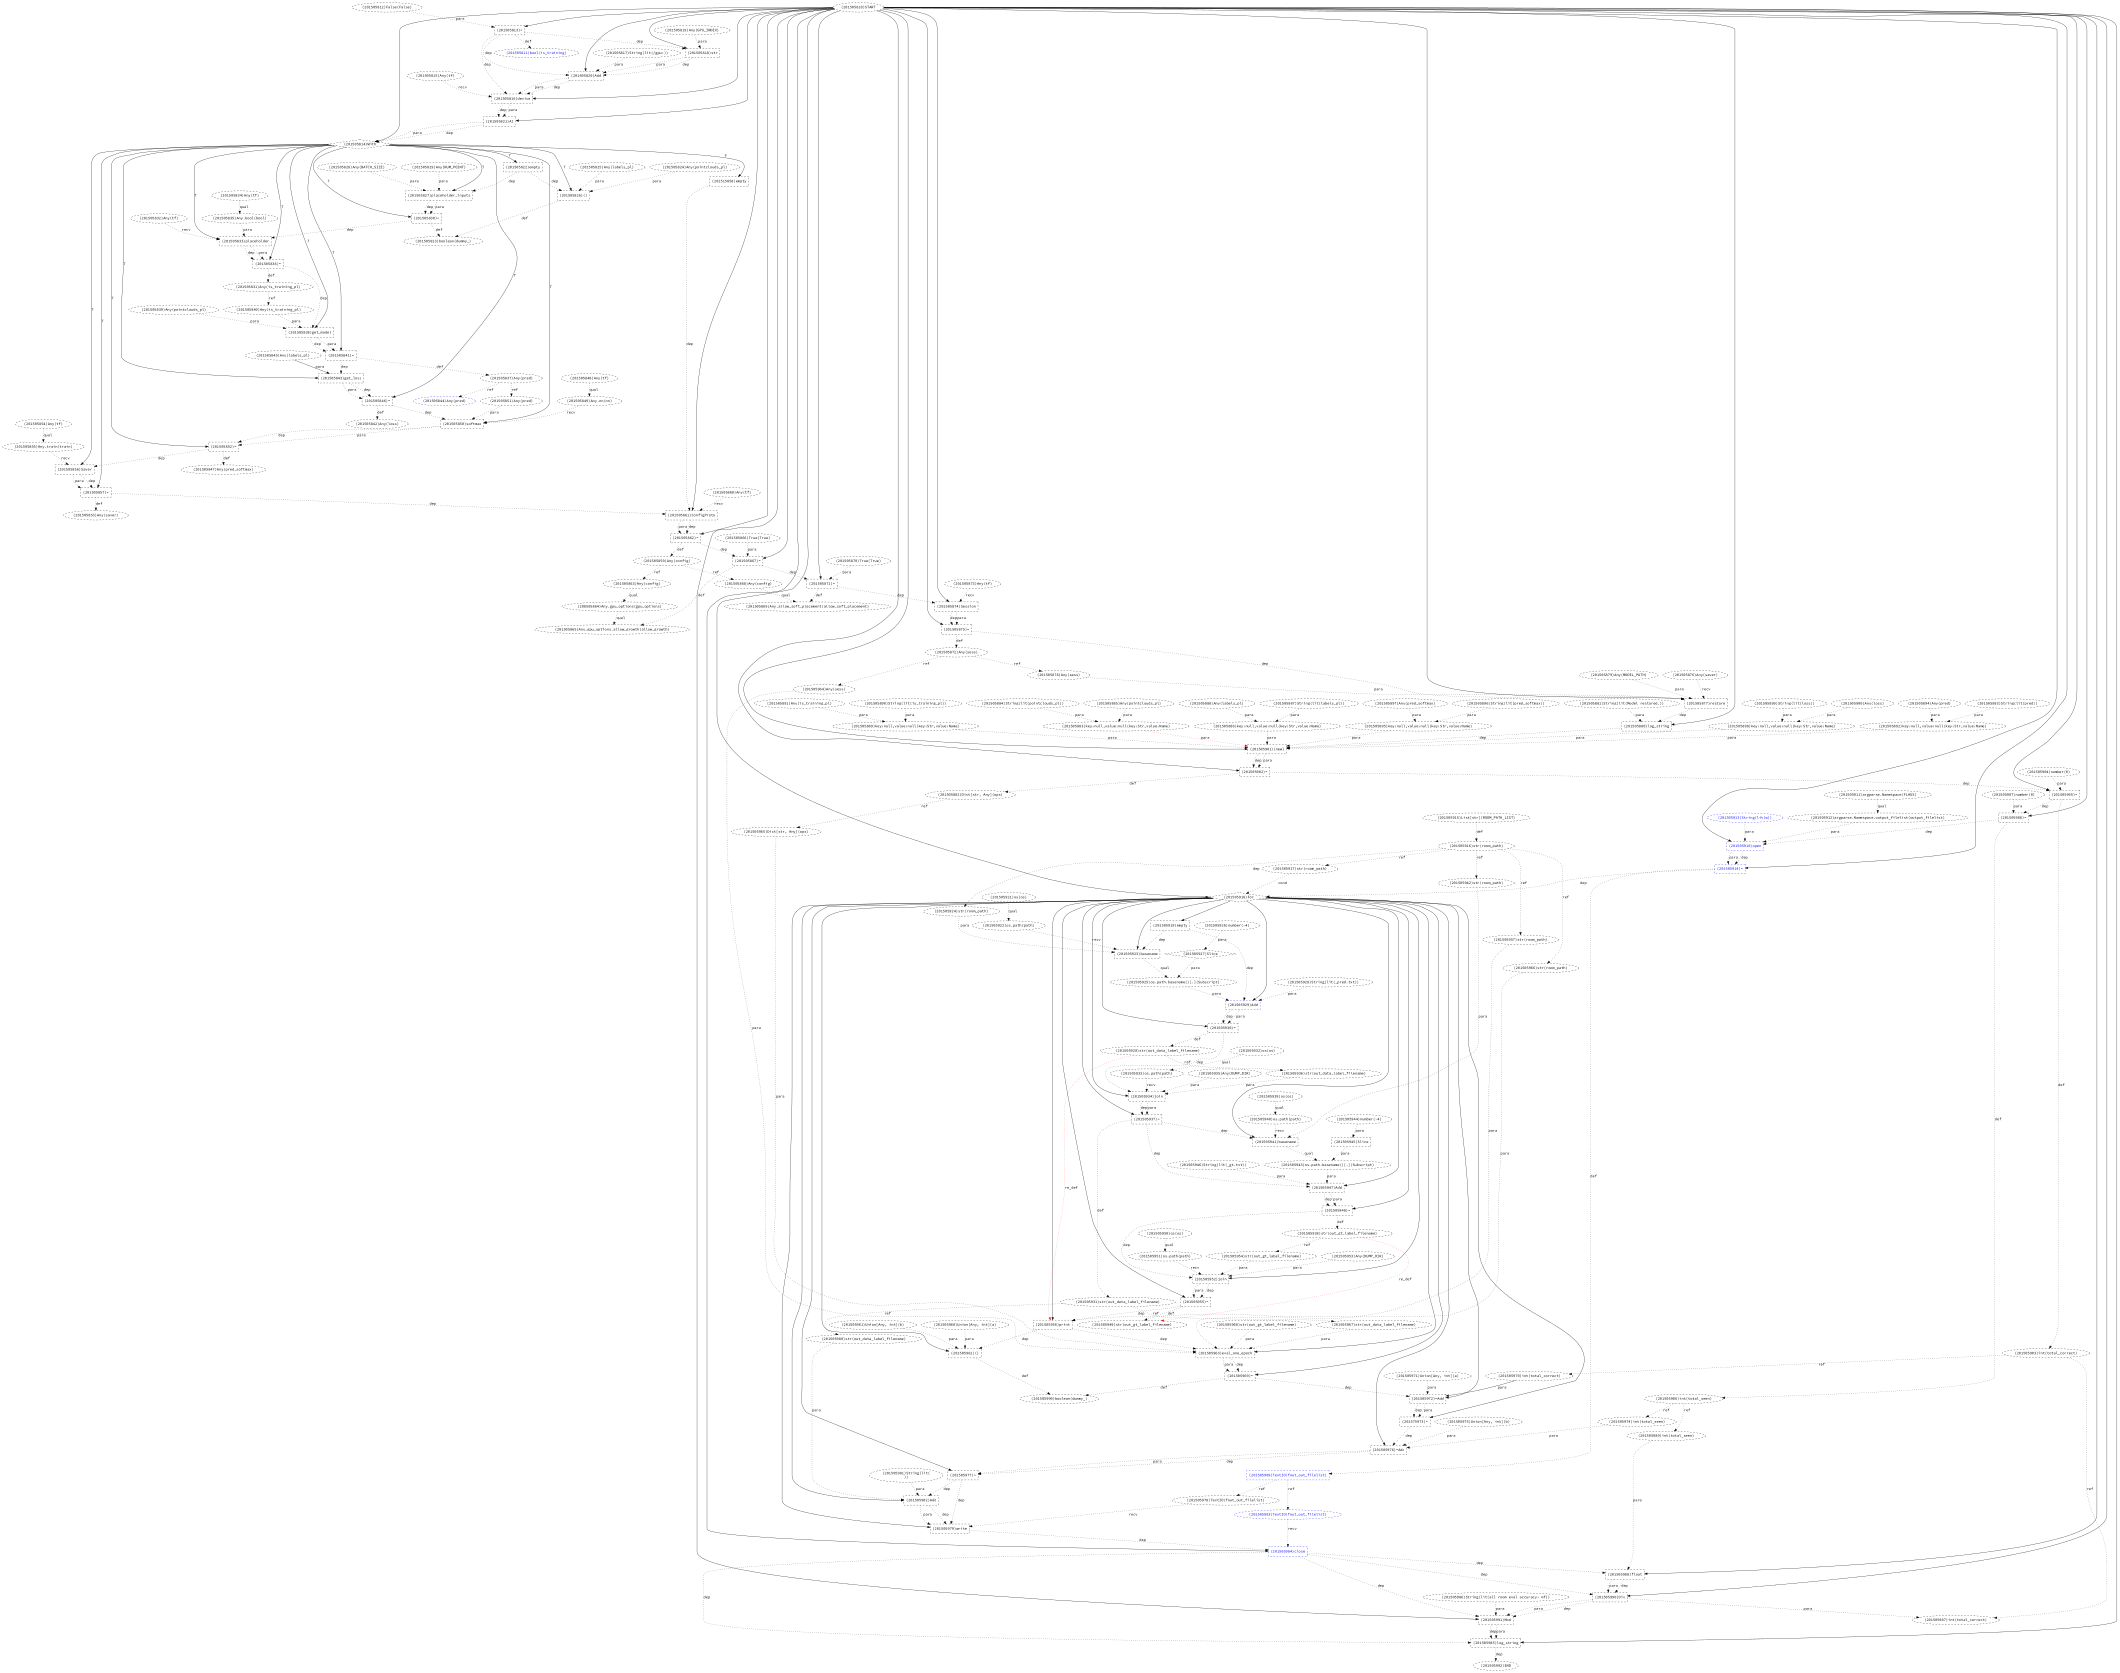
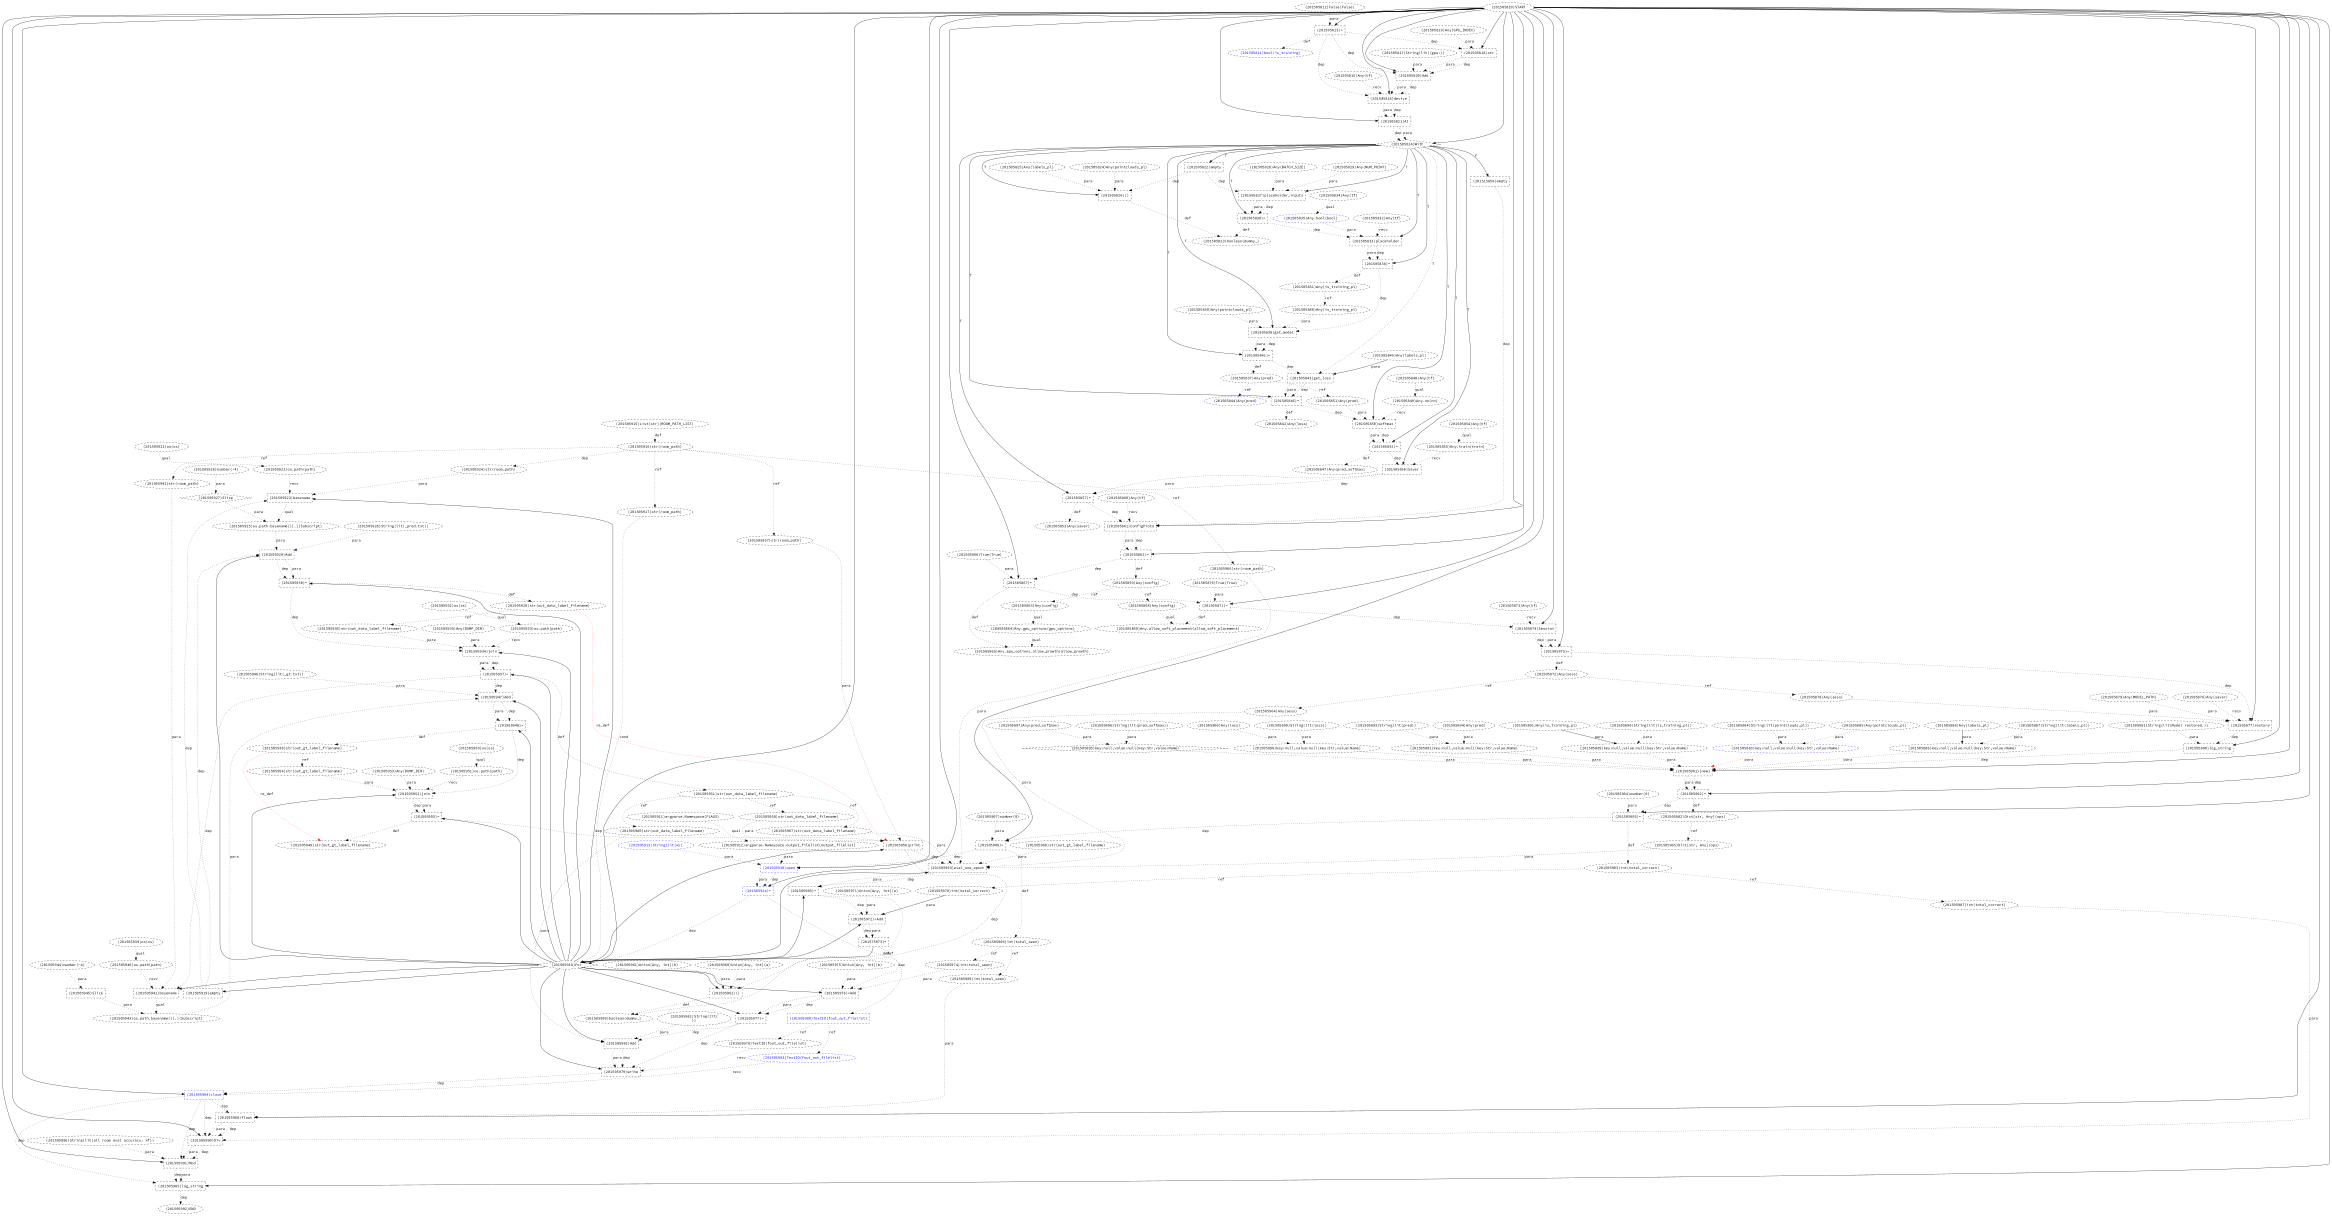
(240, 218) -> (1311, 218)
(123, 257) -> (1424, 277)
(1241, 714) -> (1962, 736)
(851, 715) -> (1588, 737)
(1116, 726) -> (1785, 748)
(1418, 726) -> (1125, 748)
none -> (796, 817)
(1478, 1143) -> (790, 959)
(1772, 1608) -> (1509, 1132)
